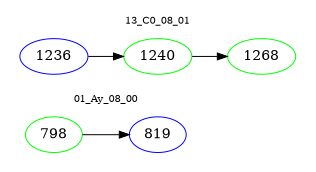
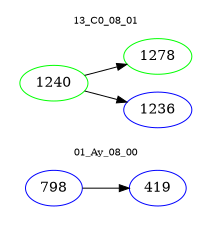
(101, 56) -> (101, 95)
(262, 56) -> (158, 56)
(54, 135) -> (54, 188)
(158, 135) -> (158, 188)
